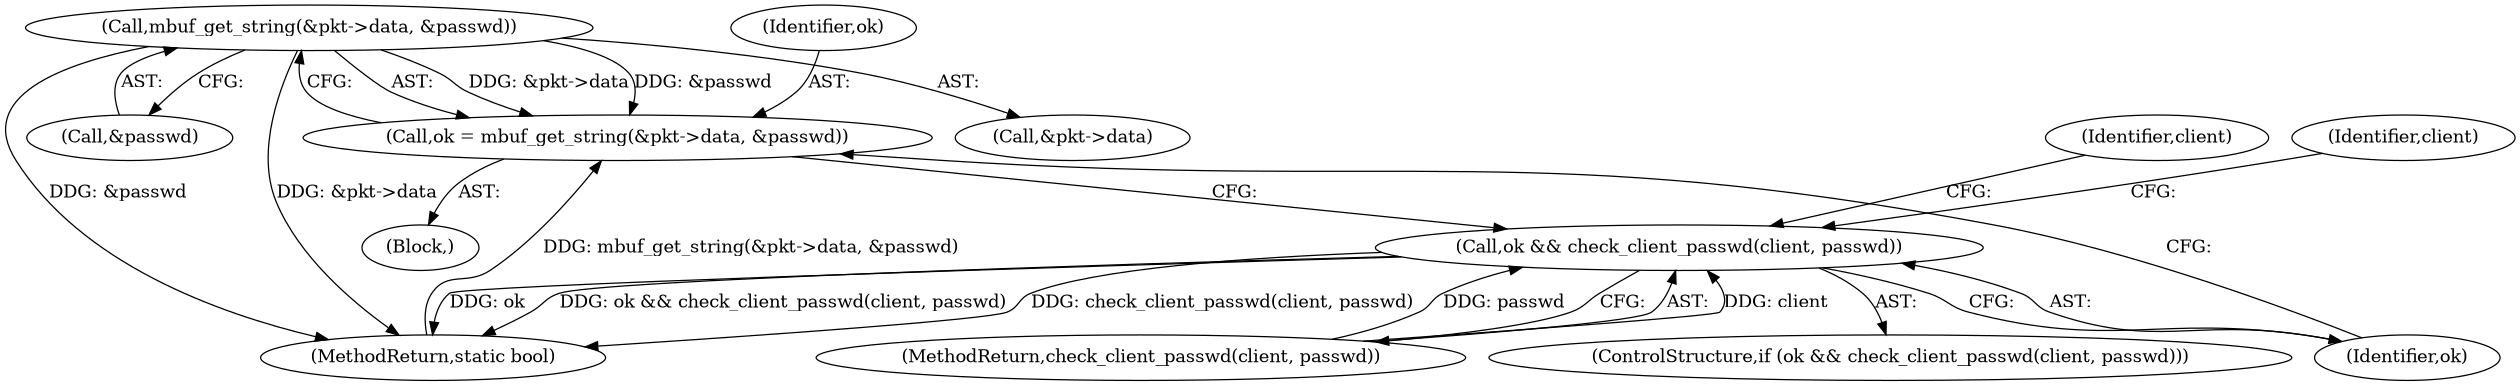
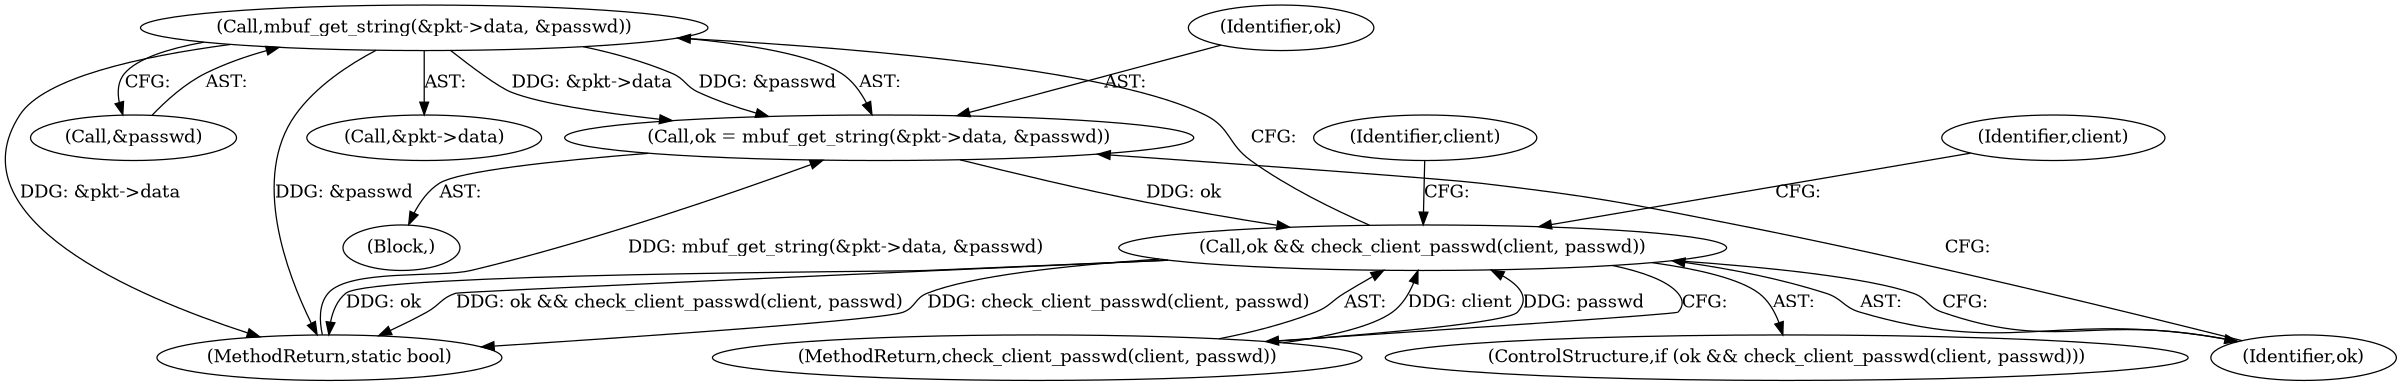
(327, 107) -> (1050, 74)
(1238, 193) -> (1184, 193)
